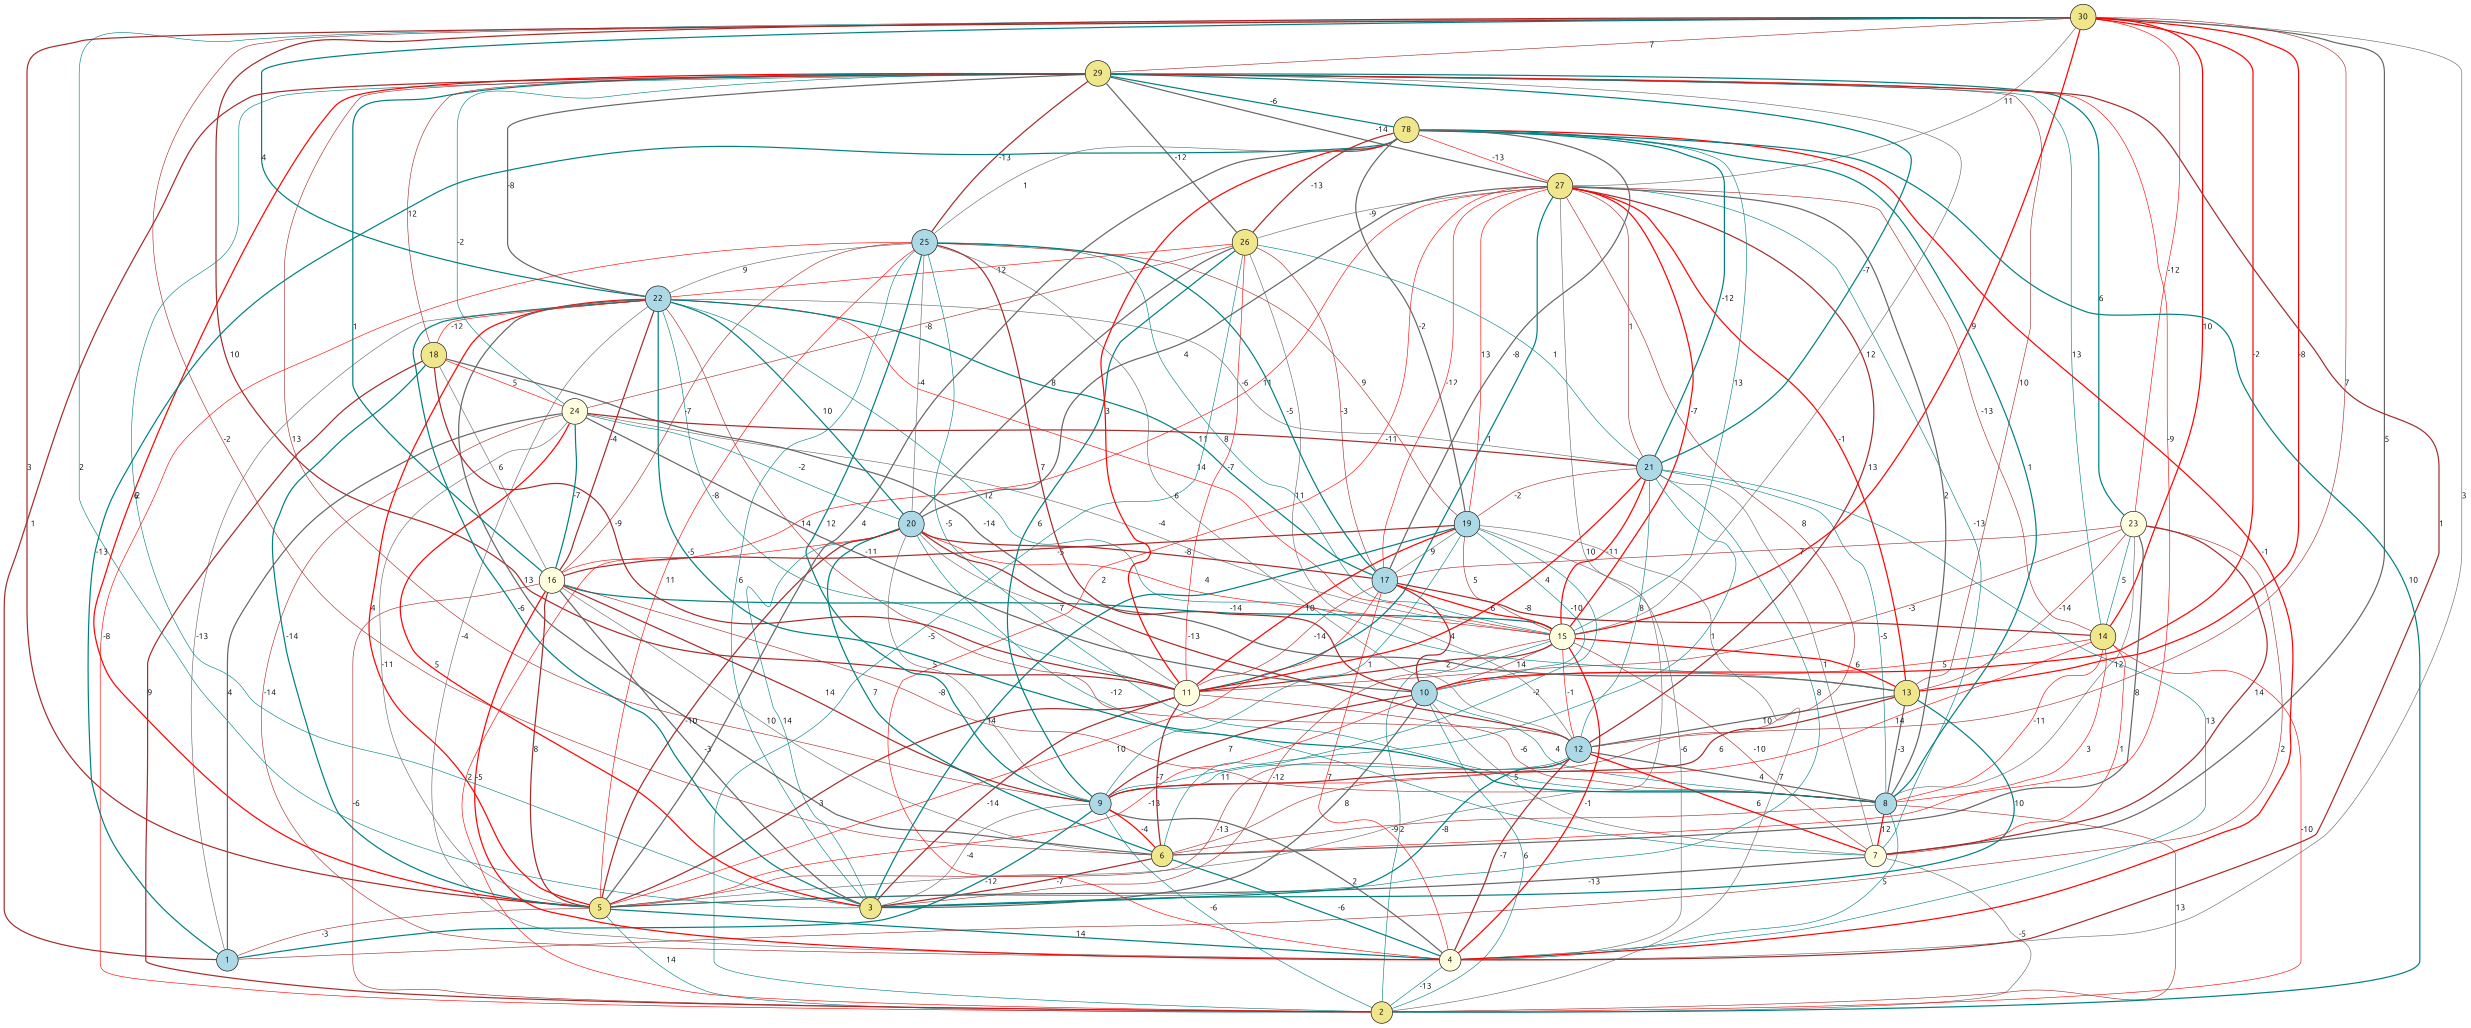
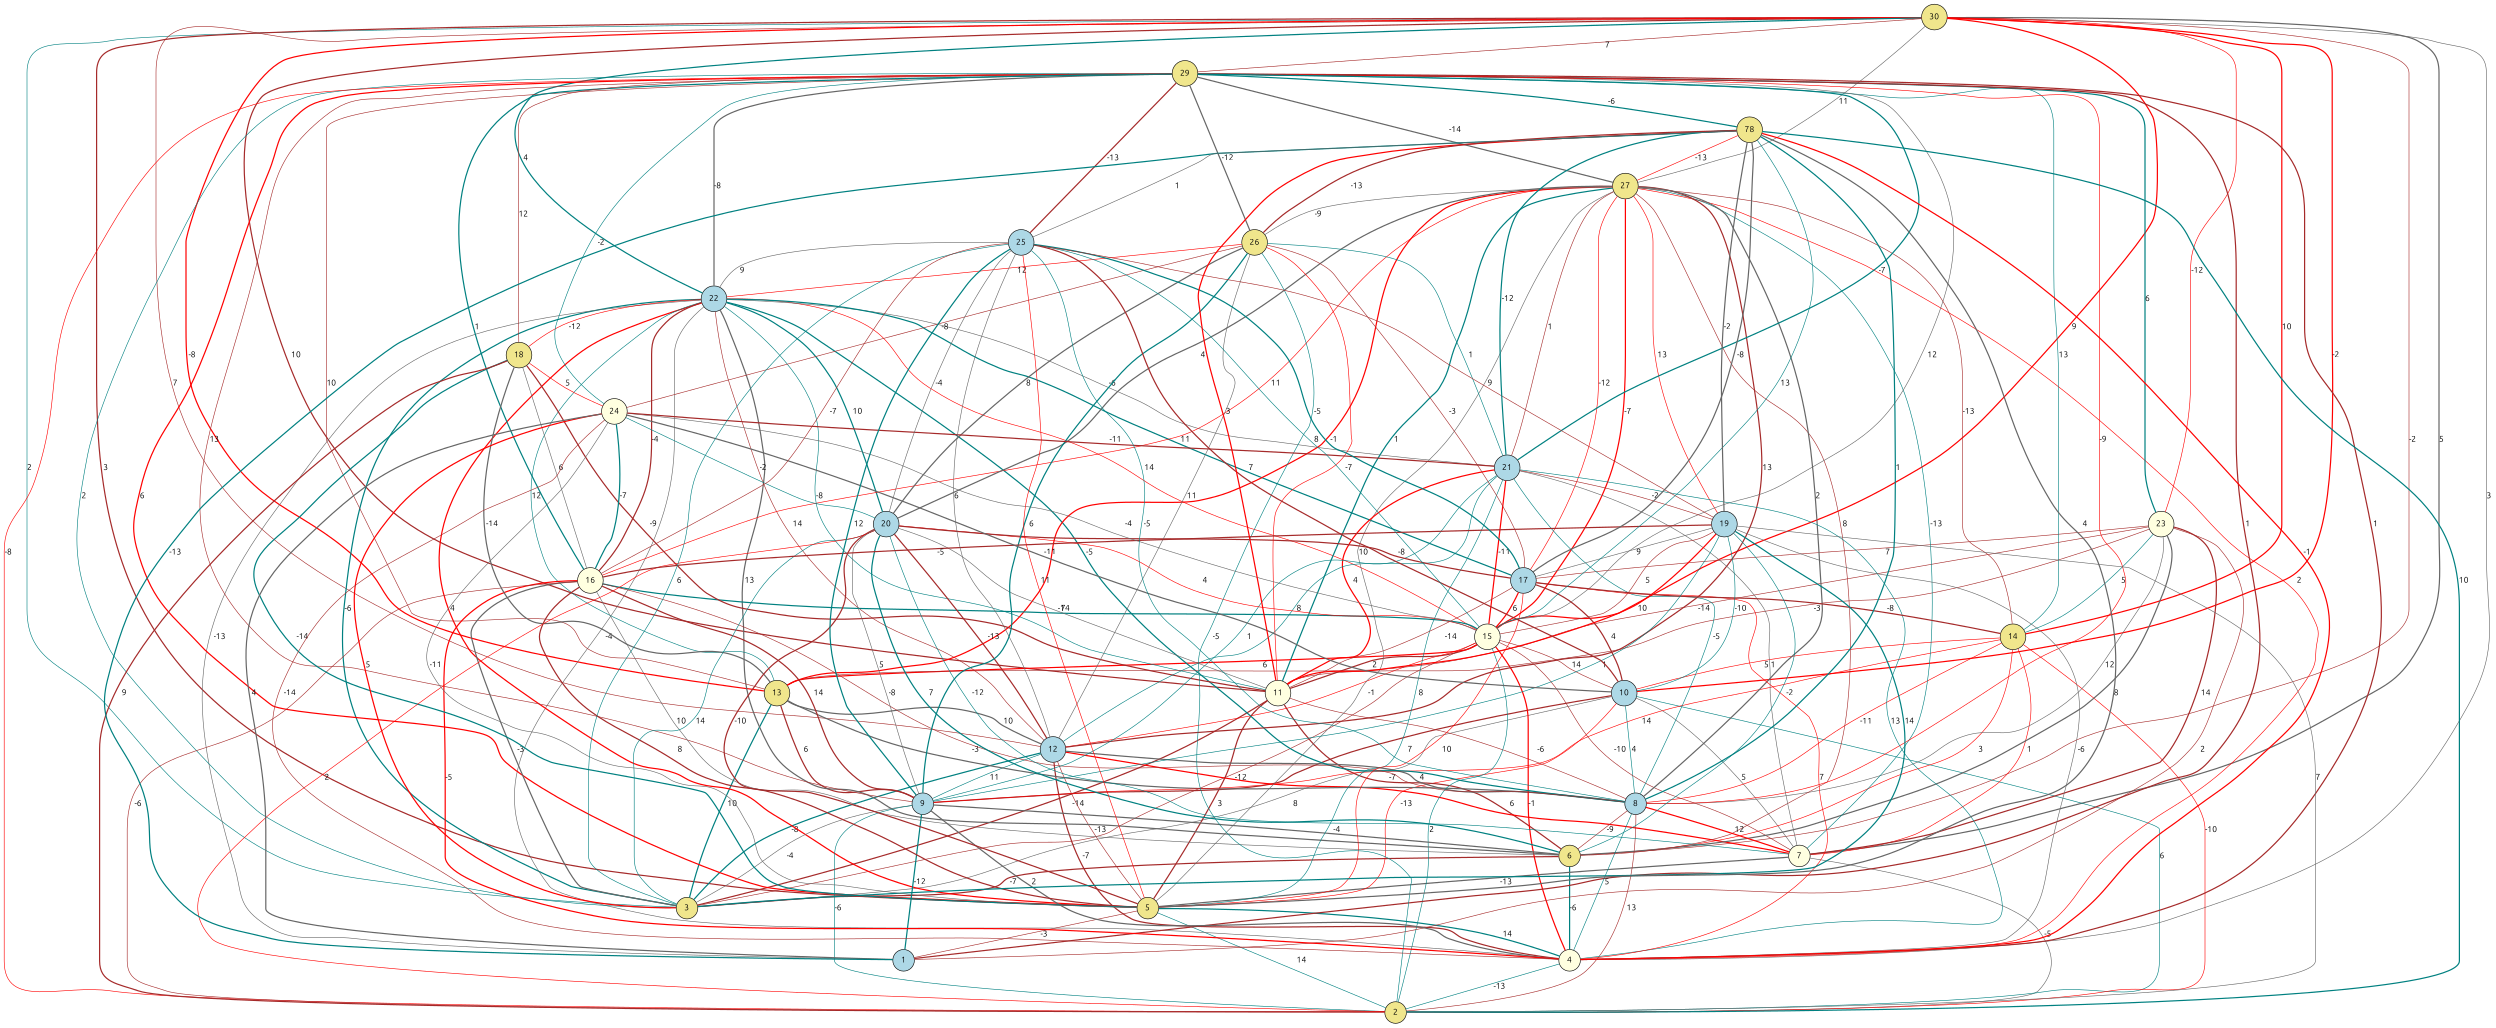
(1134, 827) -> (1246, 827)
(1186, 889) -> (1140, 831)
(100, 946) -> (4, 726)
